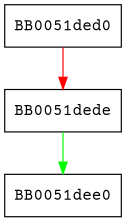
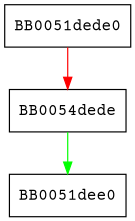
(63, 26) -> (68, 26)
(63, 111) -> (68, 111)
